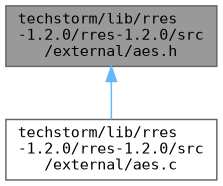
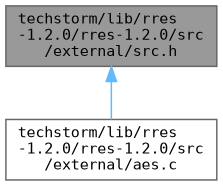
(111, 36) -> (111, 36)
